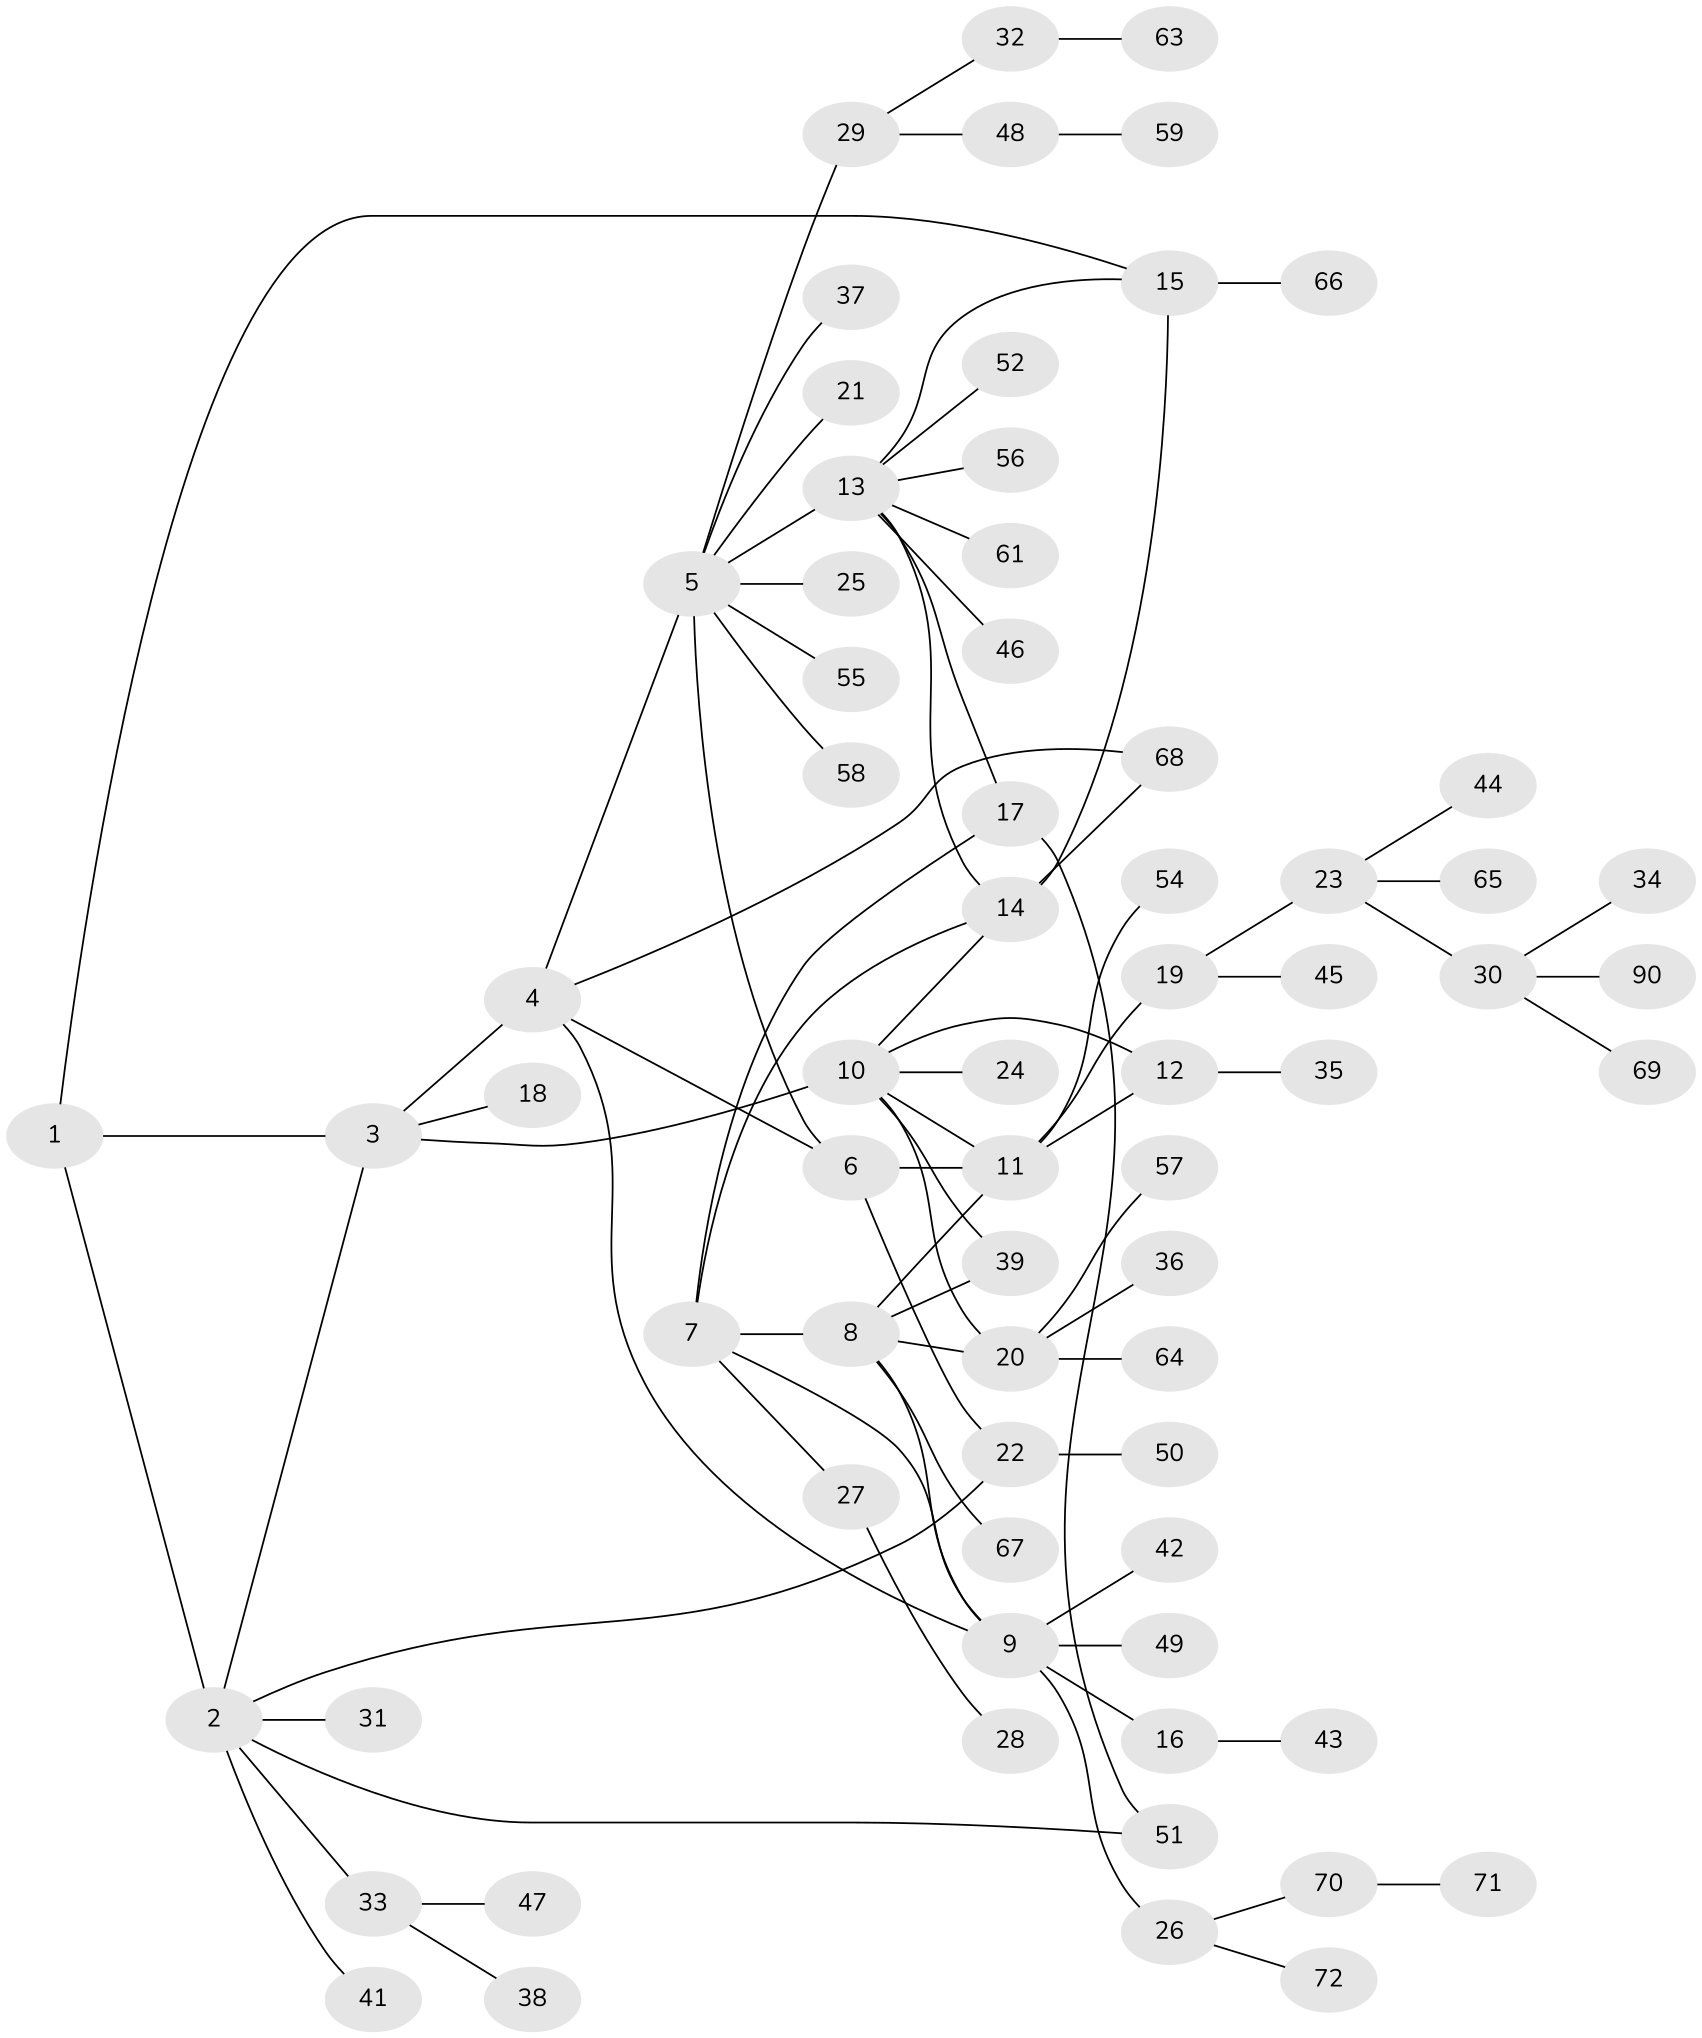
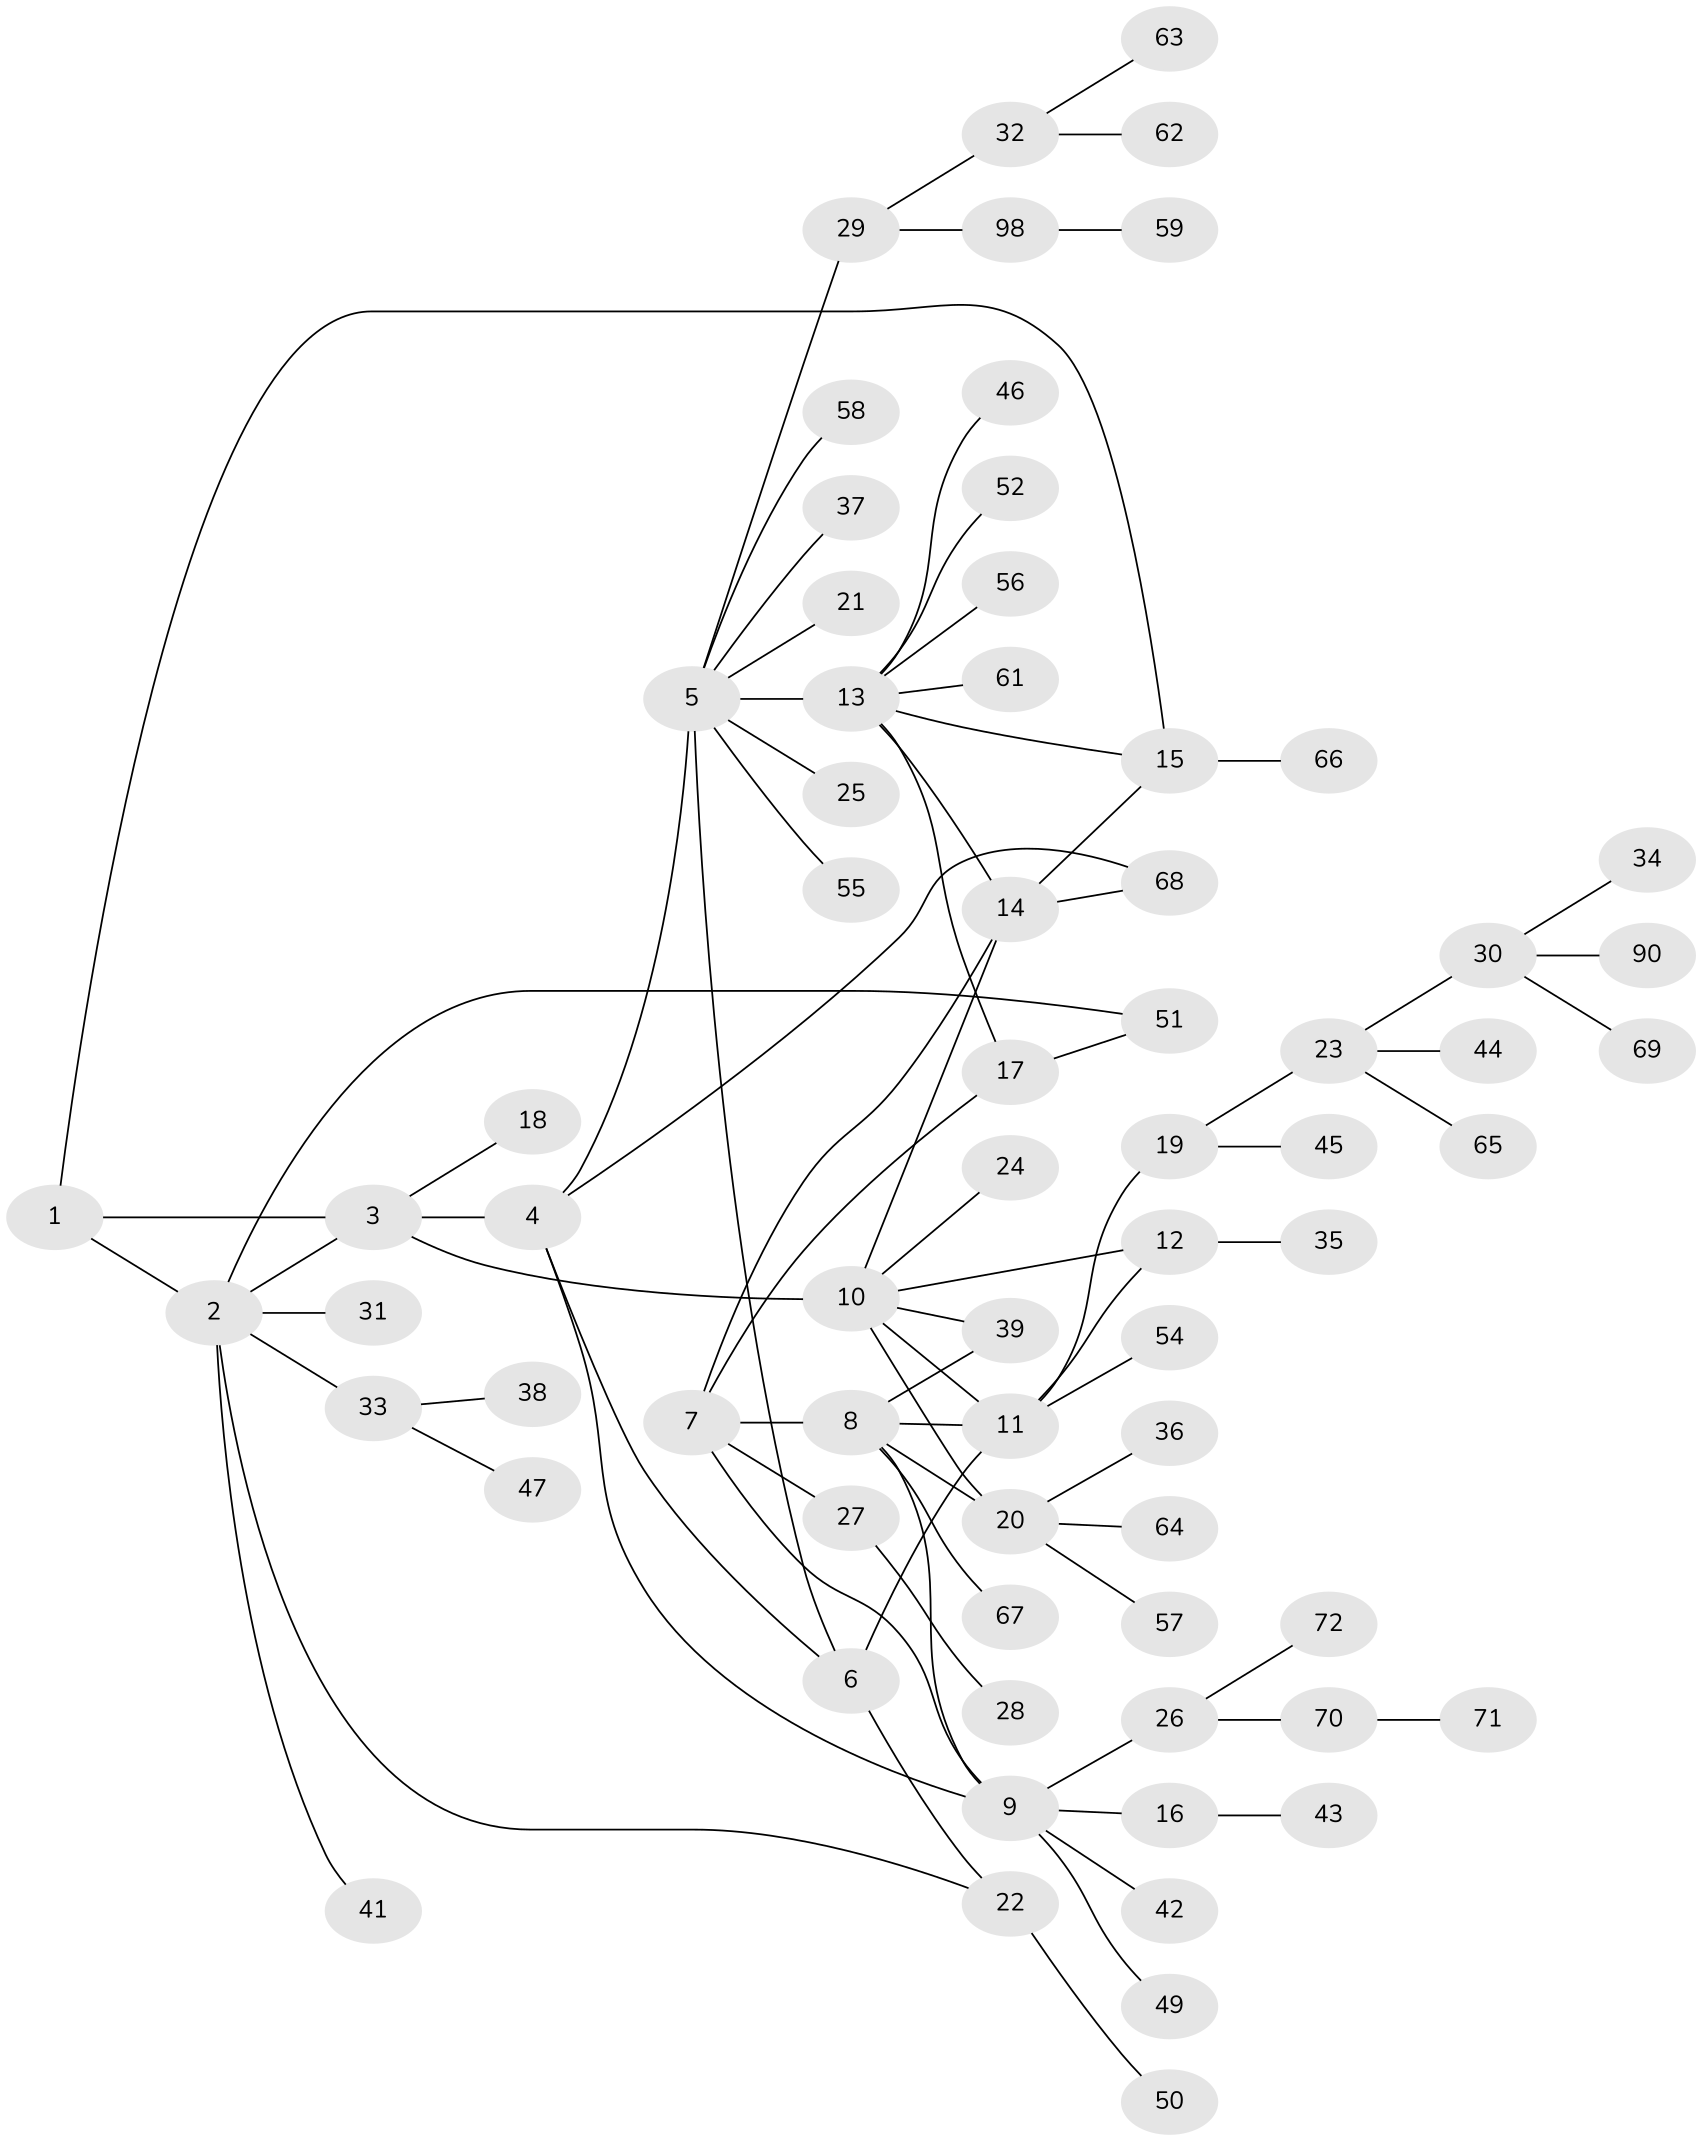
(1010, 134) -> (1010, 230)
none -> (1170, 134)
